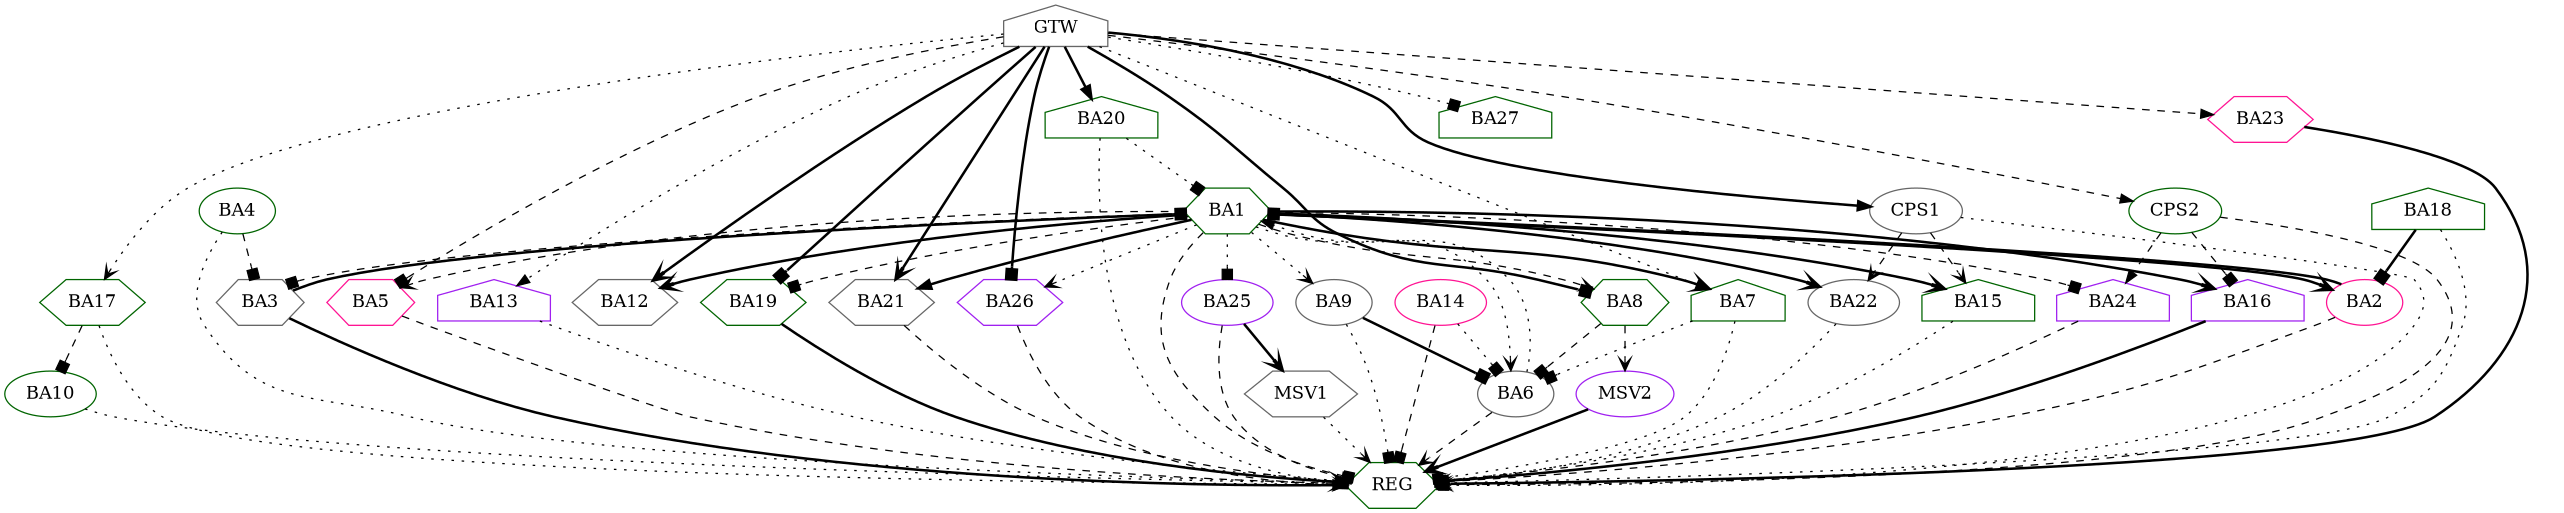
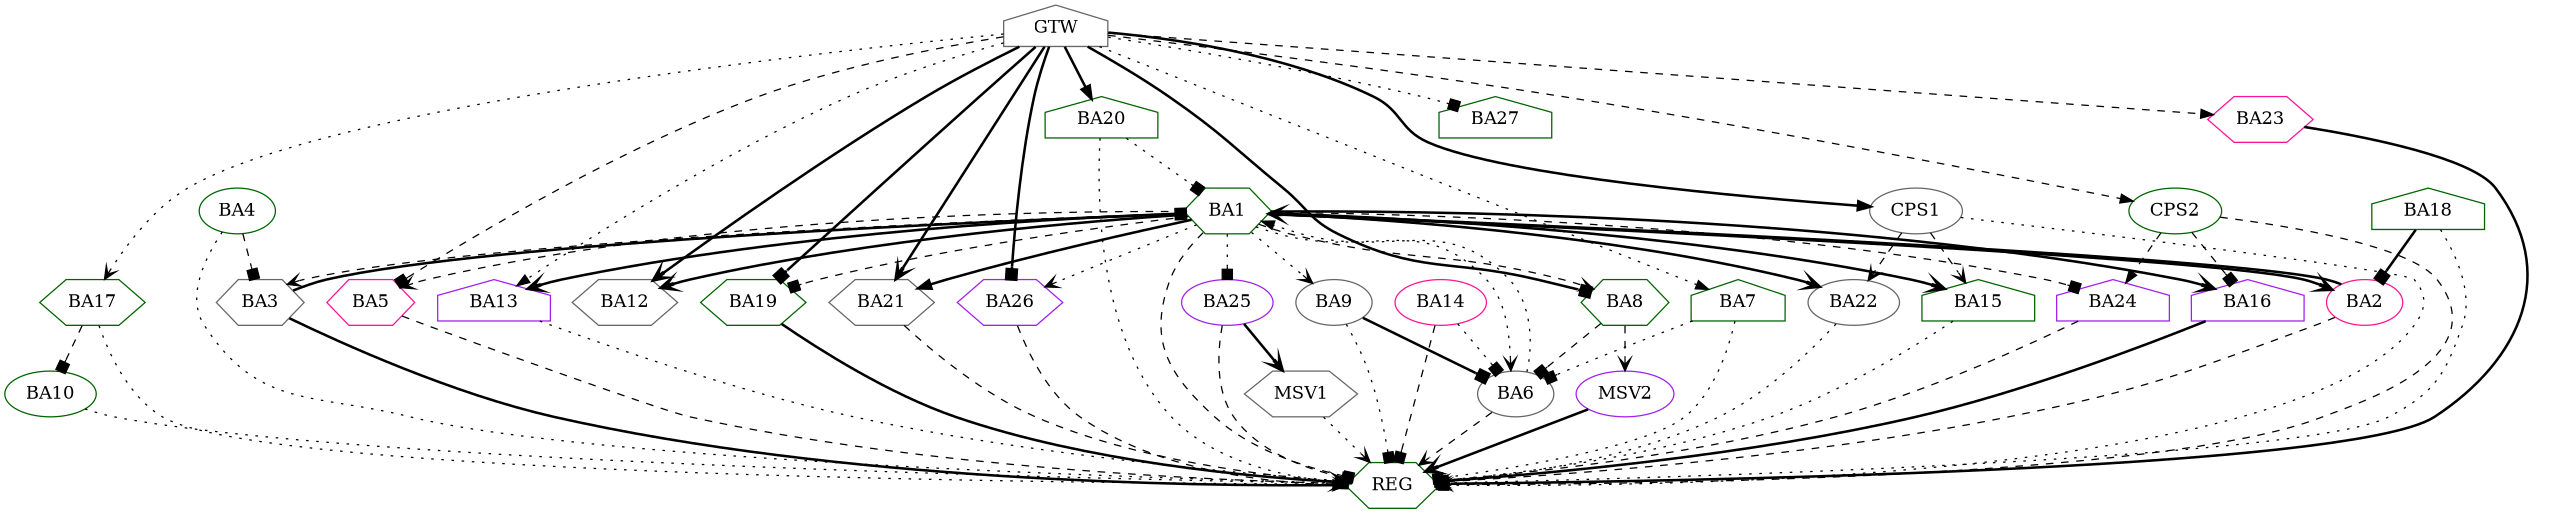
(741, 234) -> (741, 234)
(1812, 239) -> (1812, 239)
(1492, 251) -> (797, 243)
